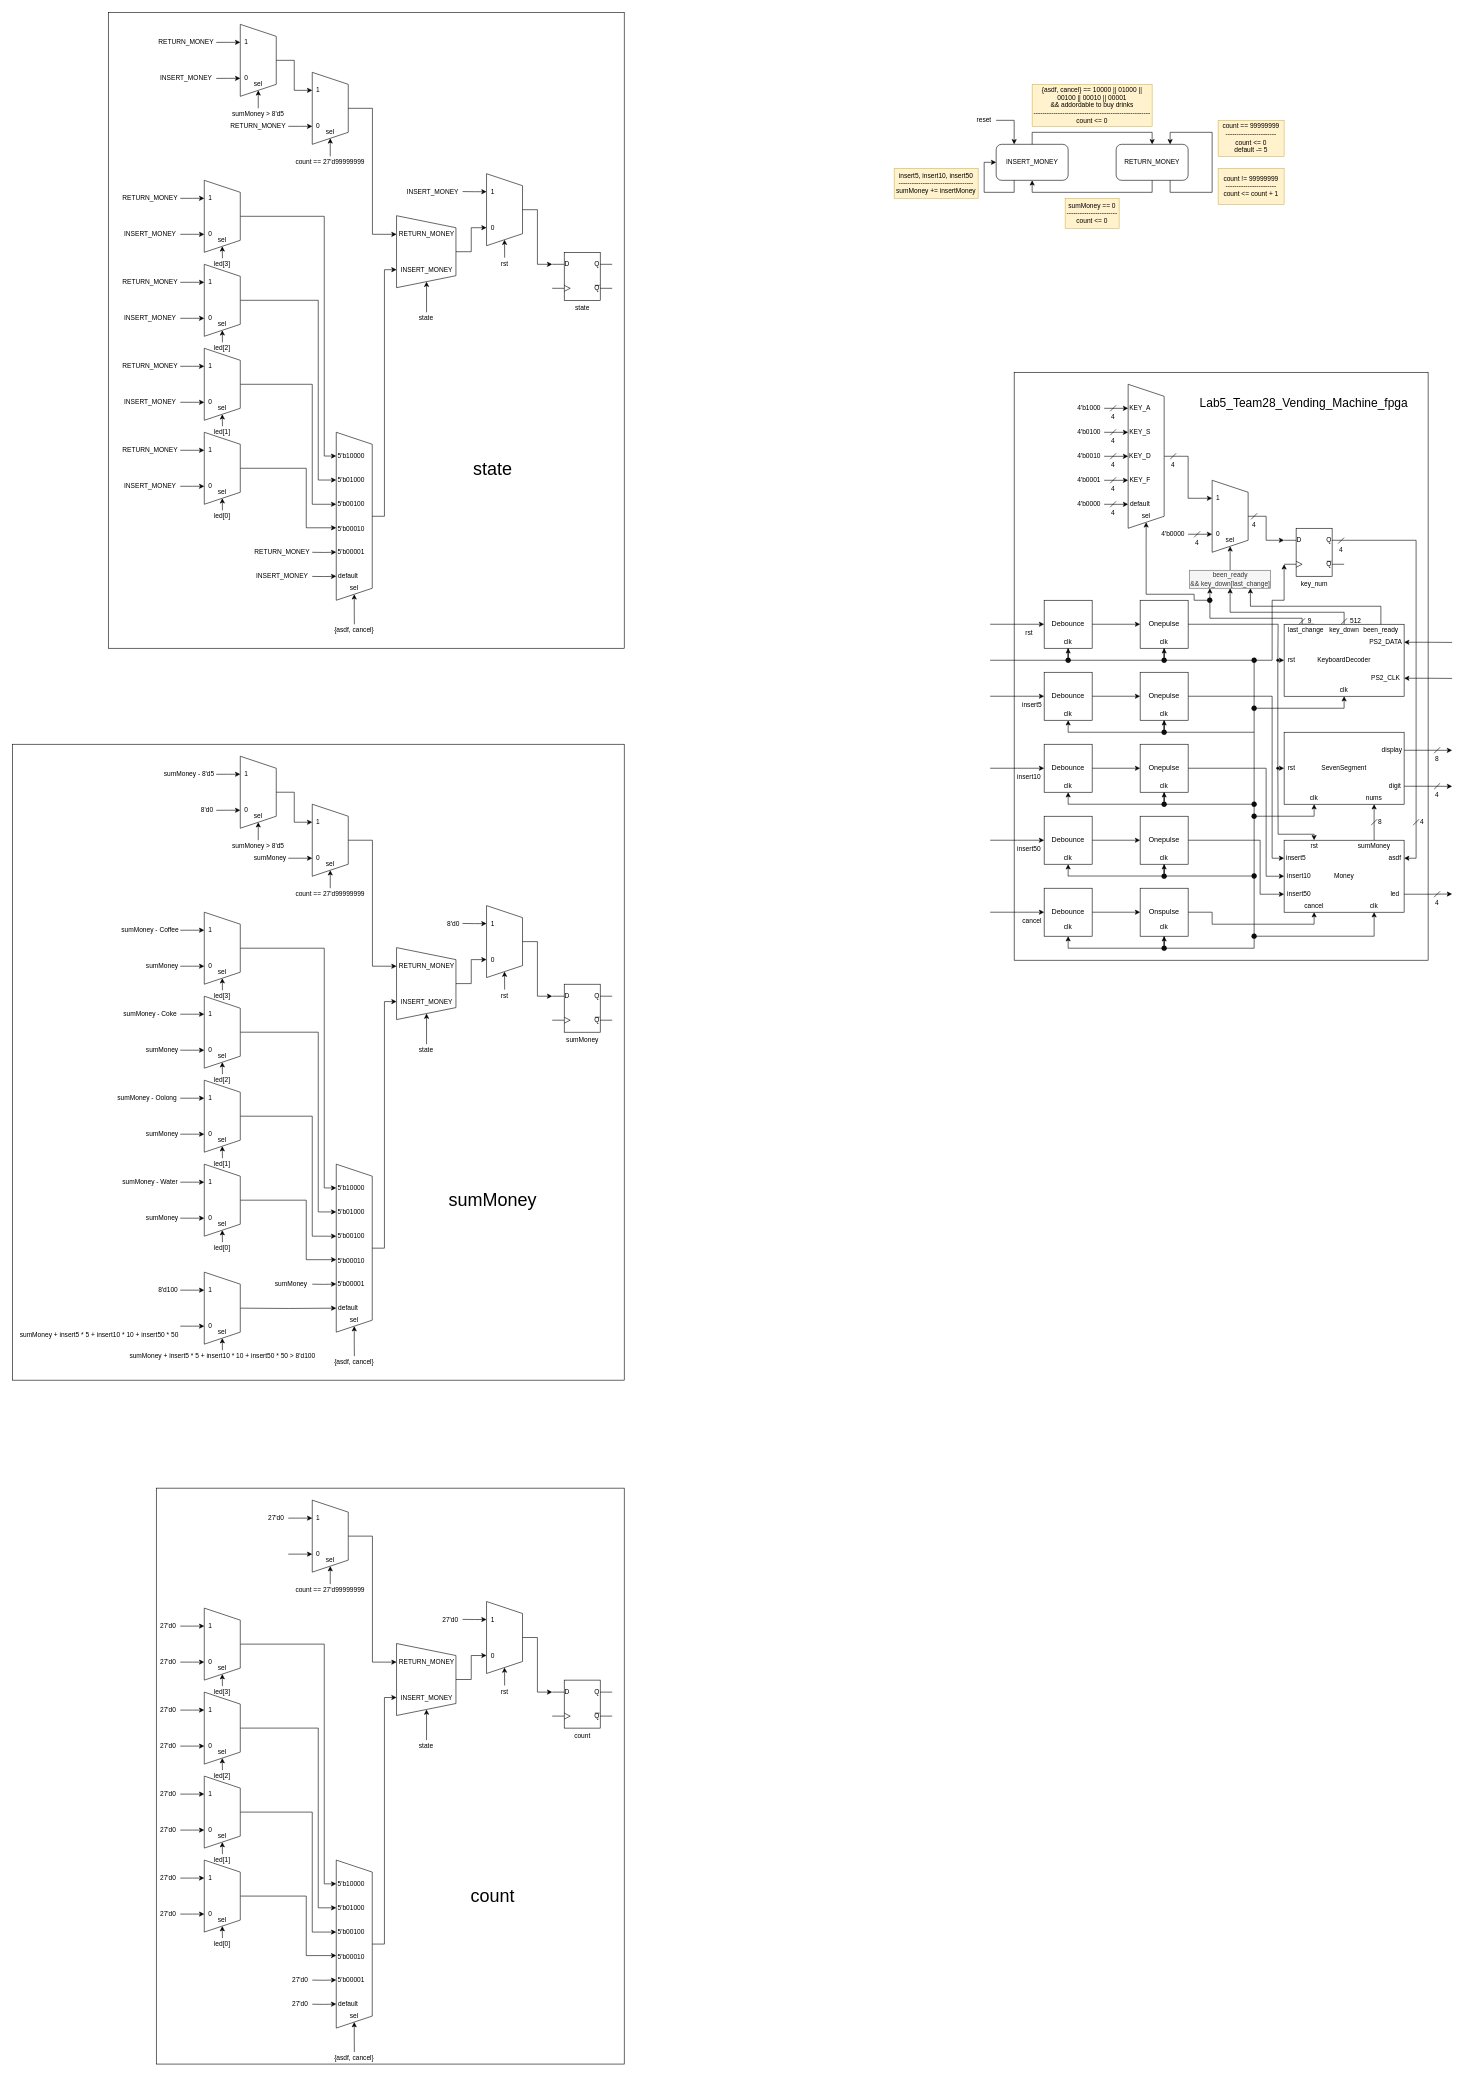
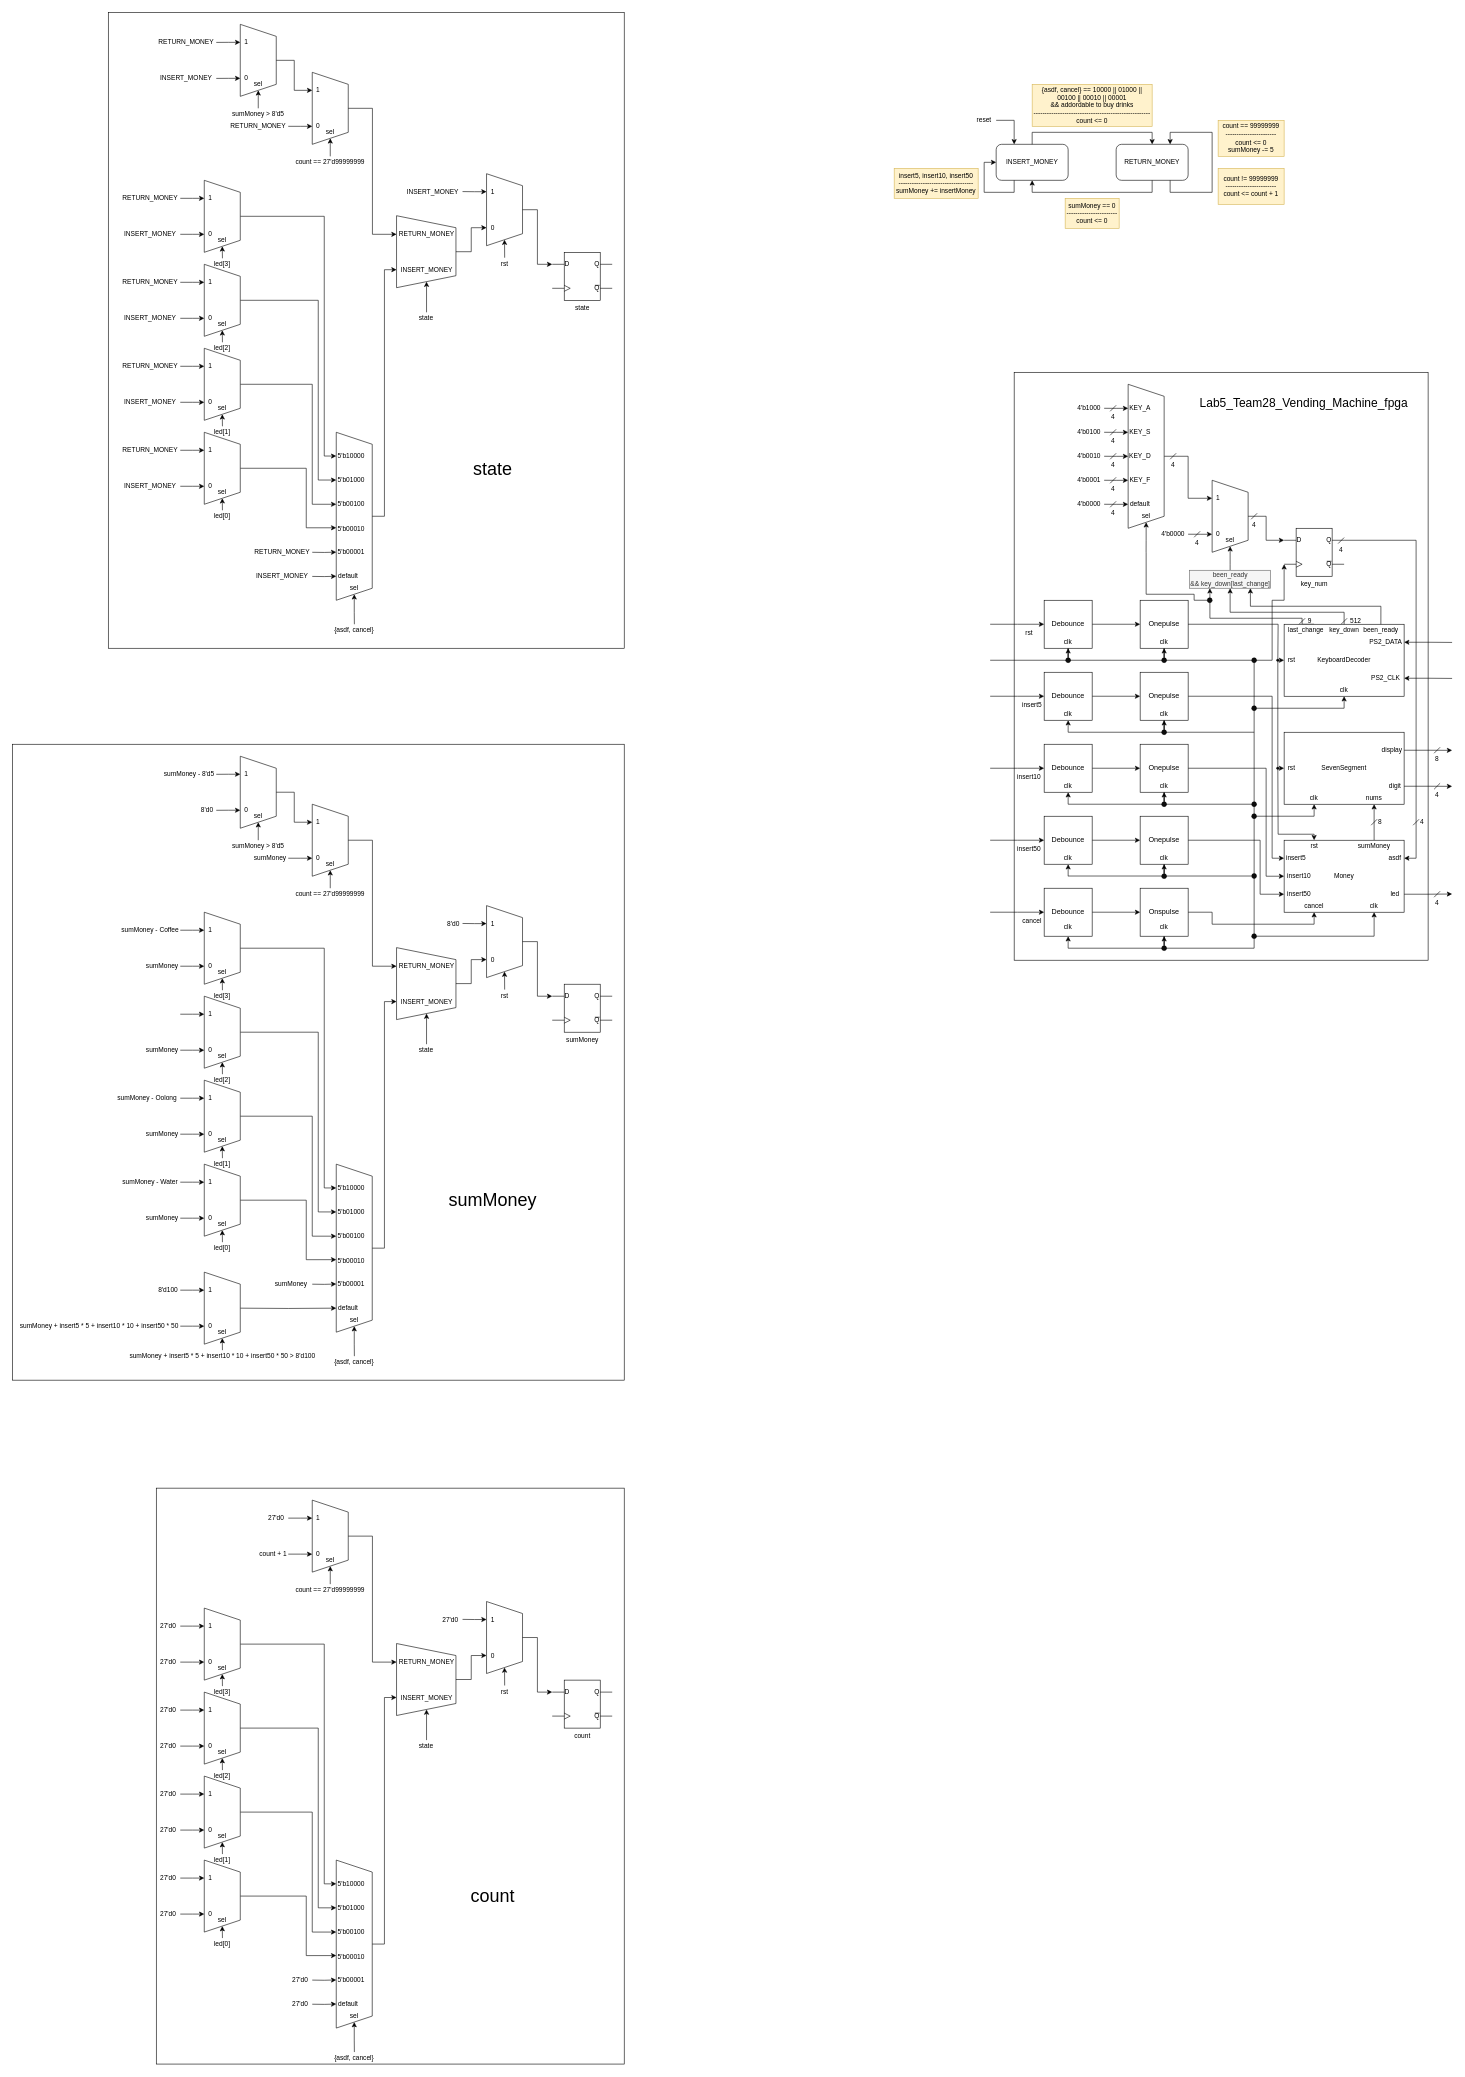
(1251, 138) -> (1251, 138)
(150, 1014) -> none
(99, 1335) -> (99, 1326)
none -> (273, 1554)
